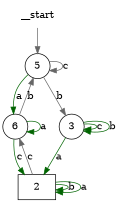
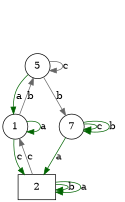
(38, 15) -> none
(15, 127) -> (15, 127)
(72, 127) -> (72, 127)
